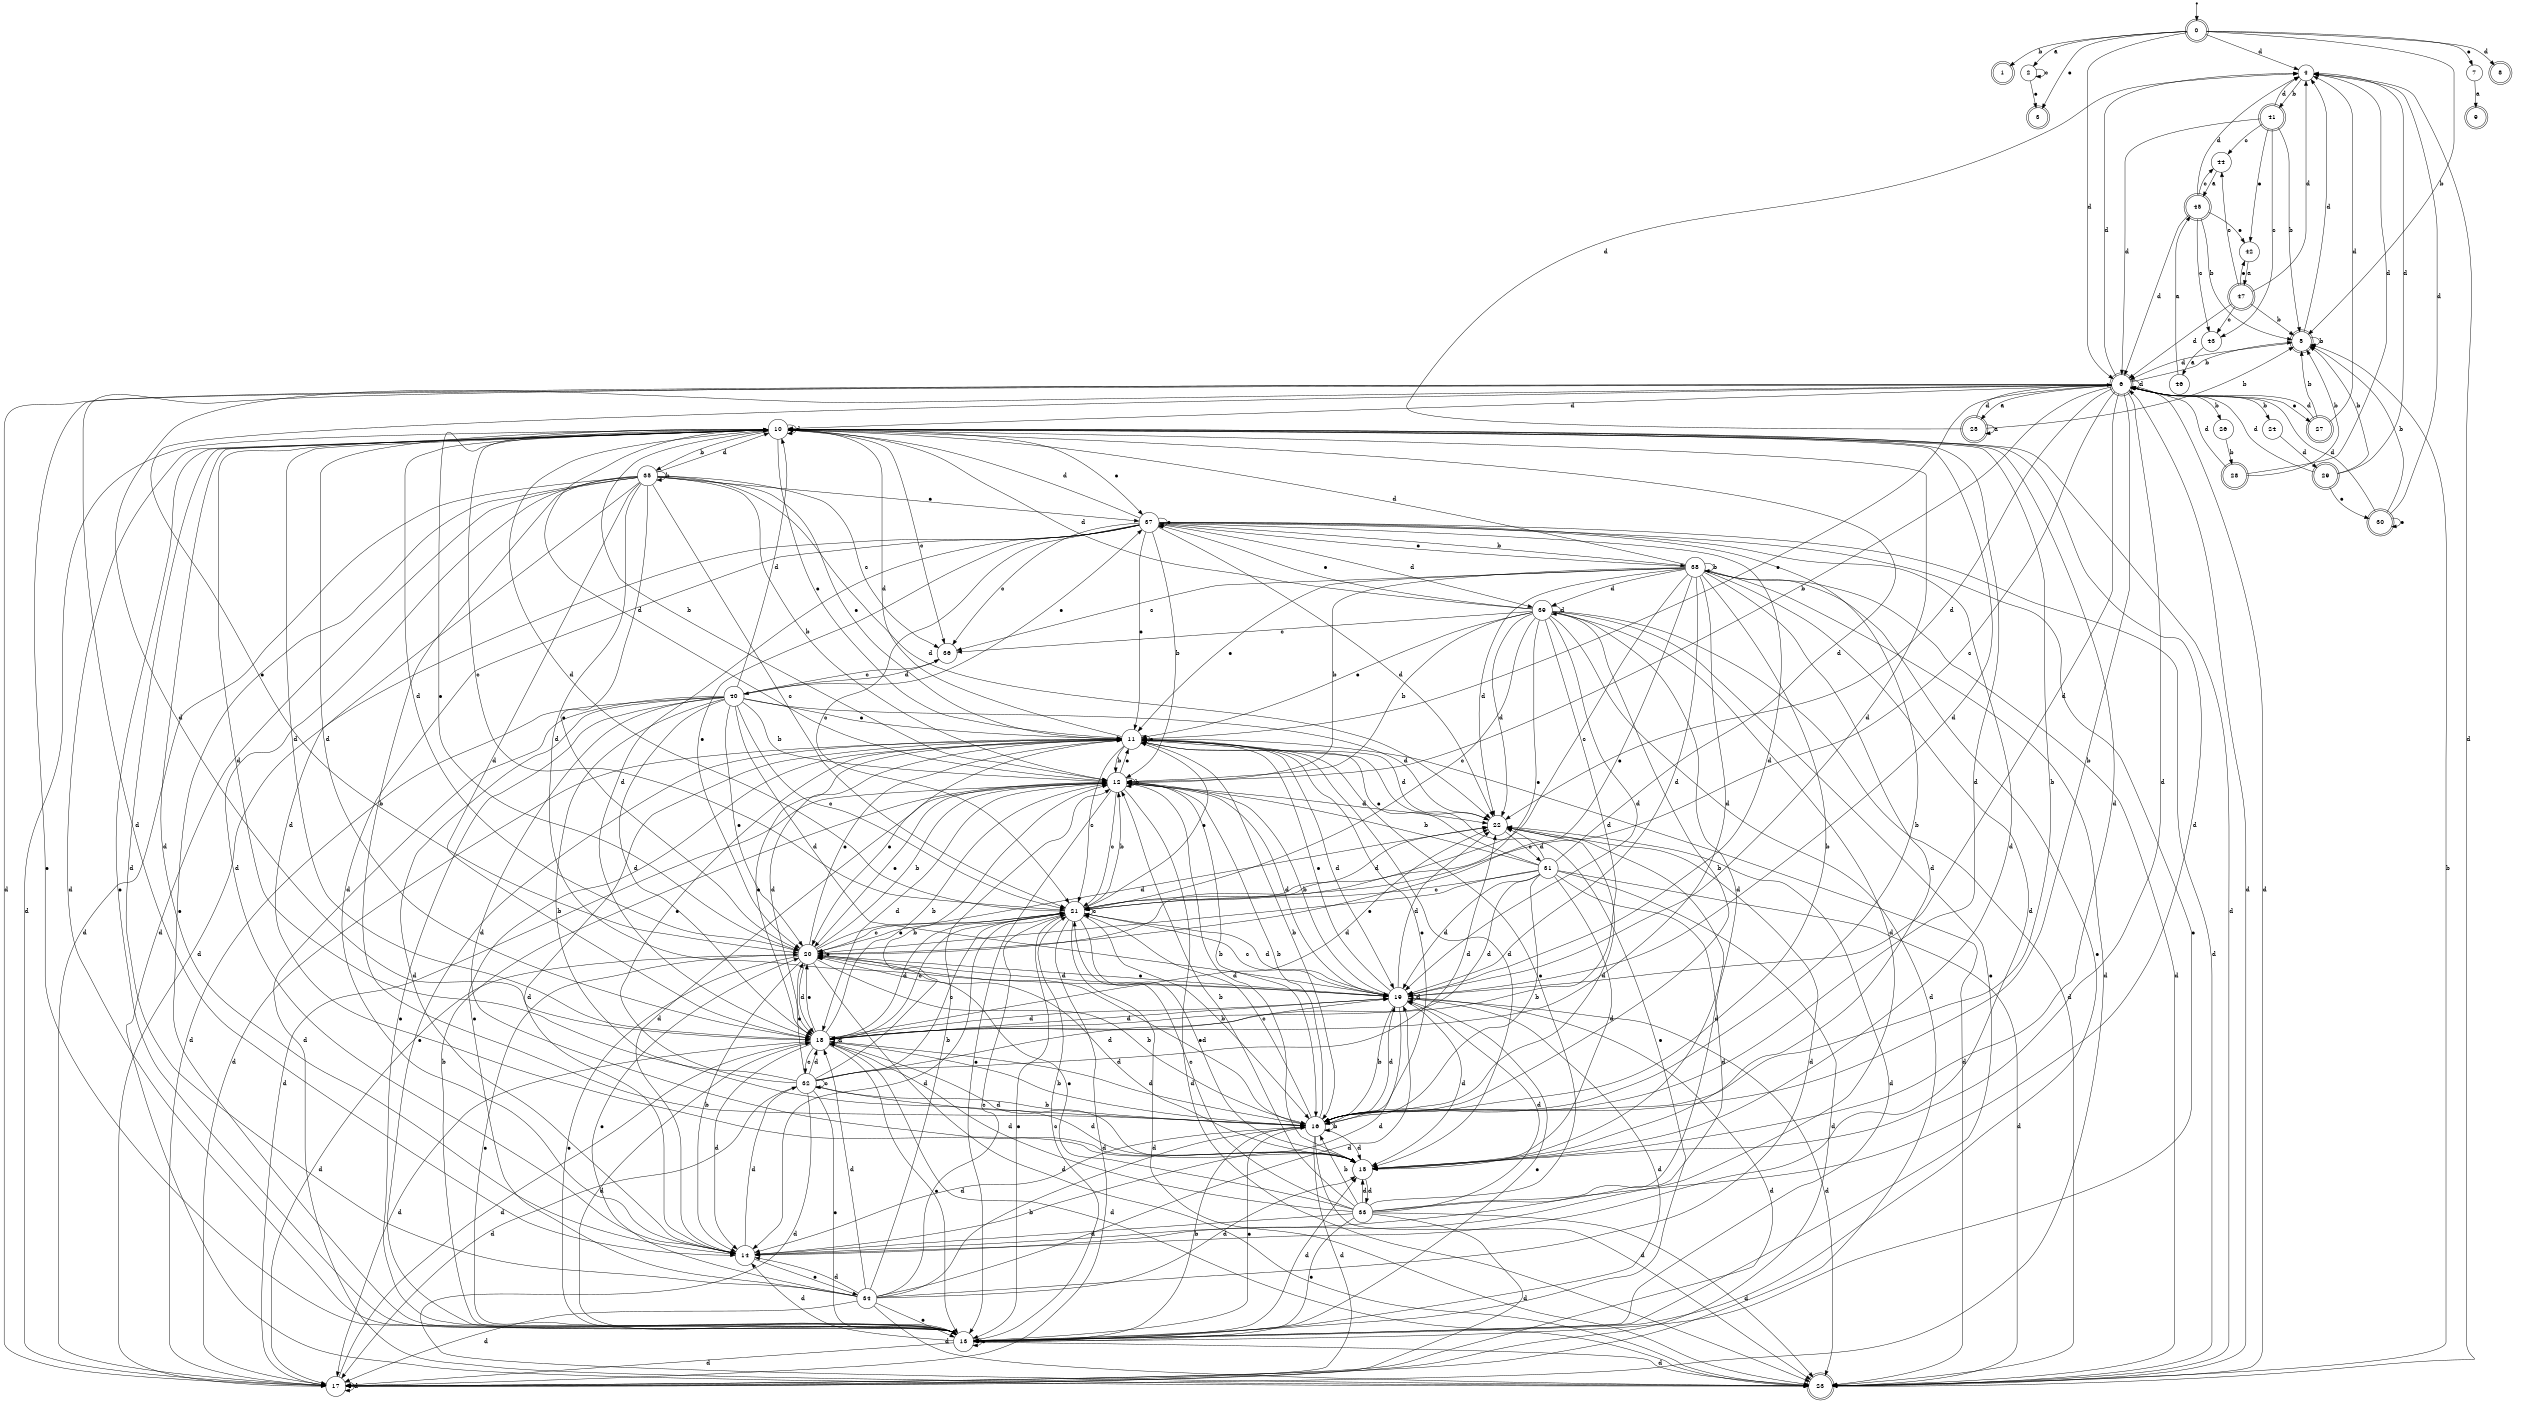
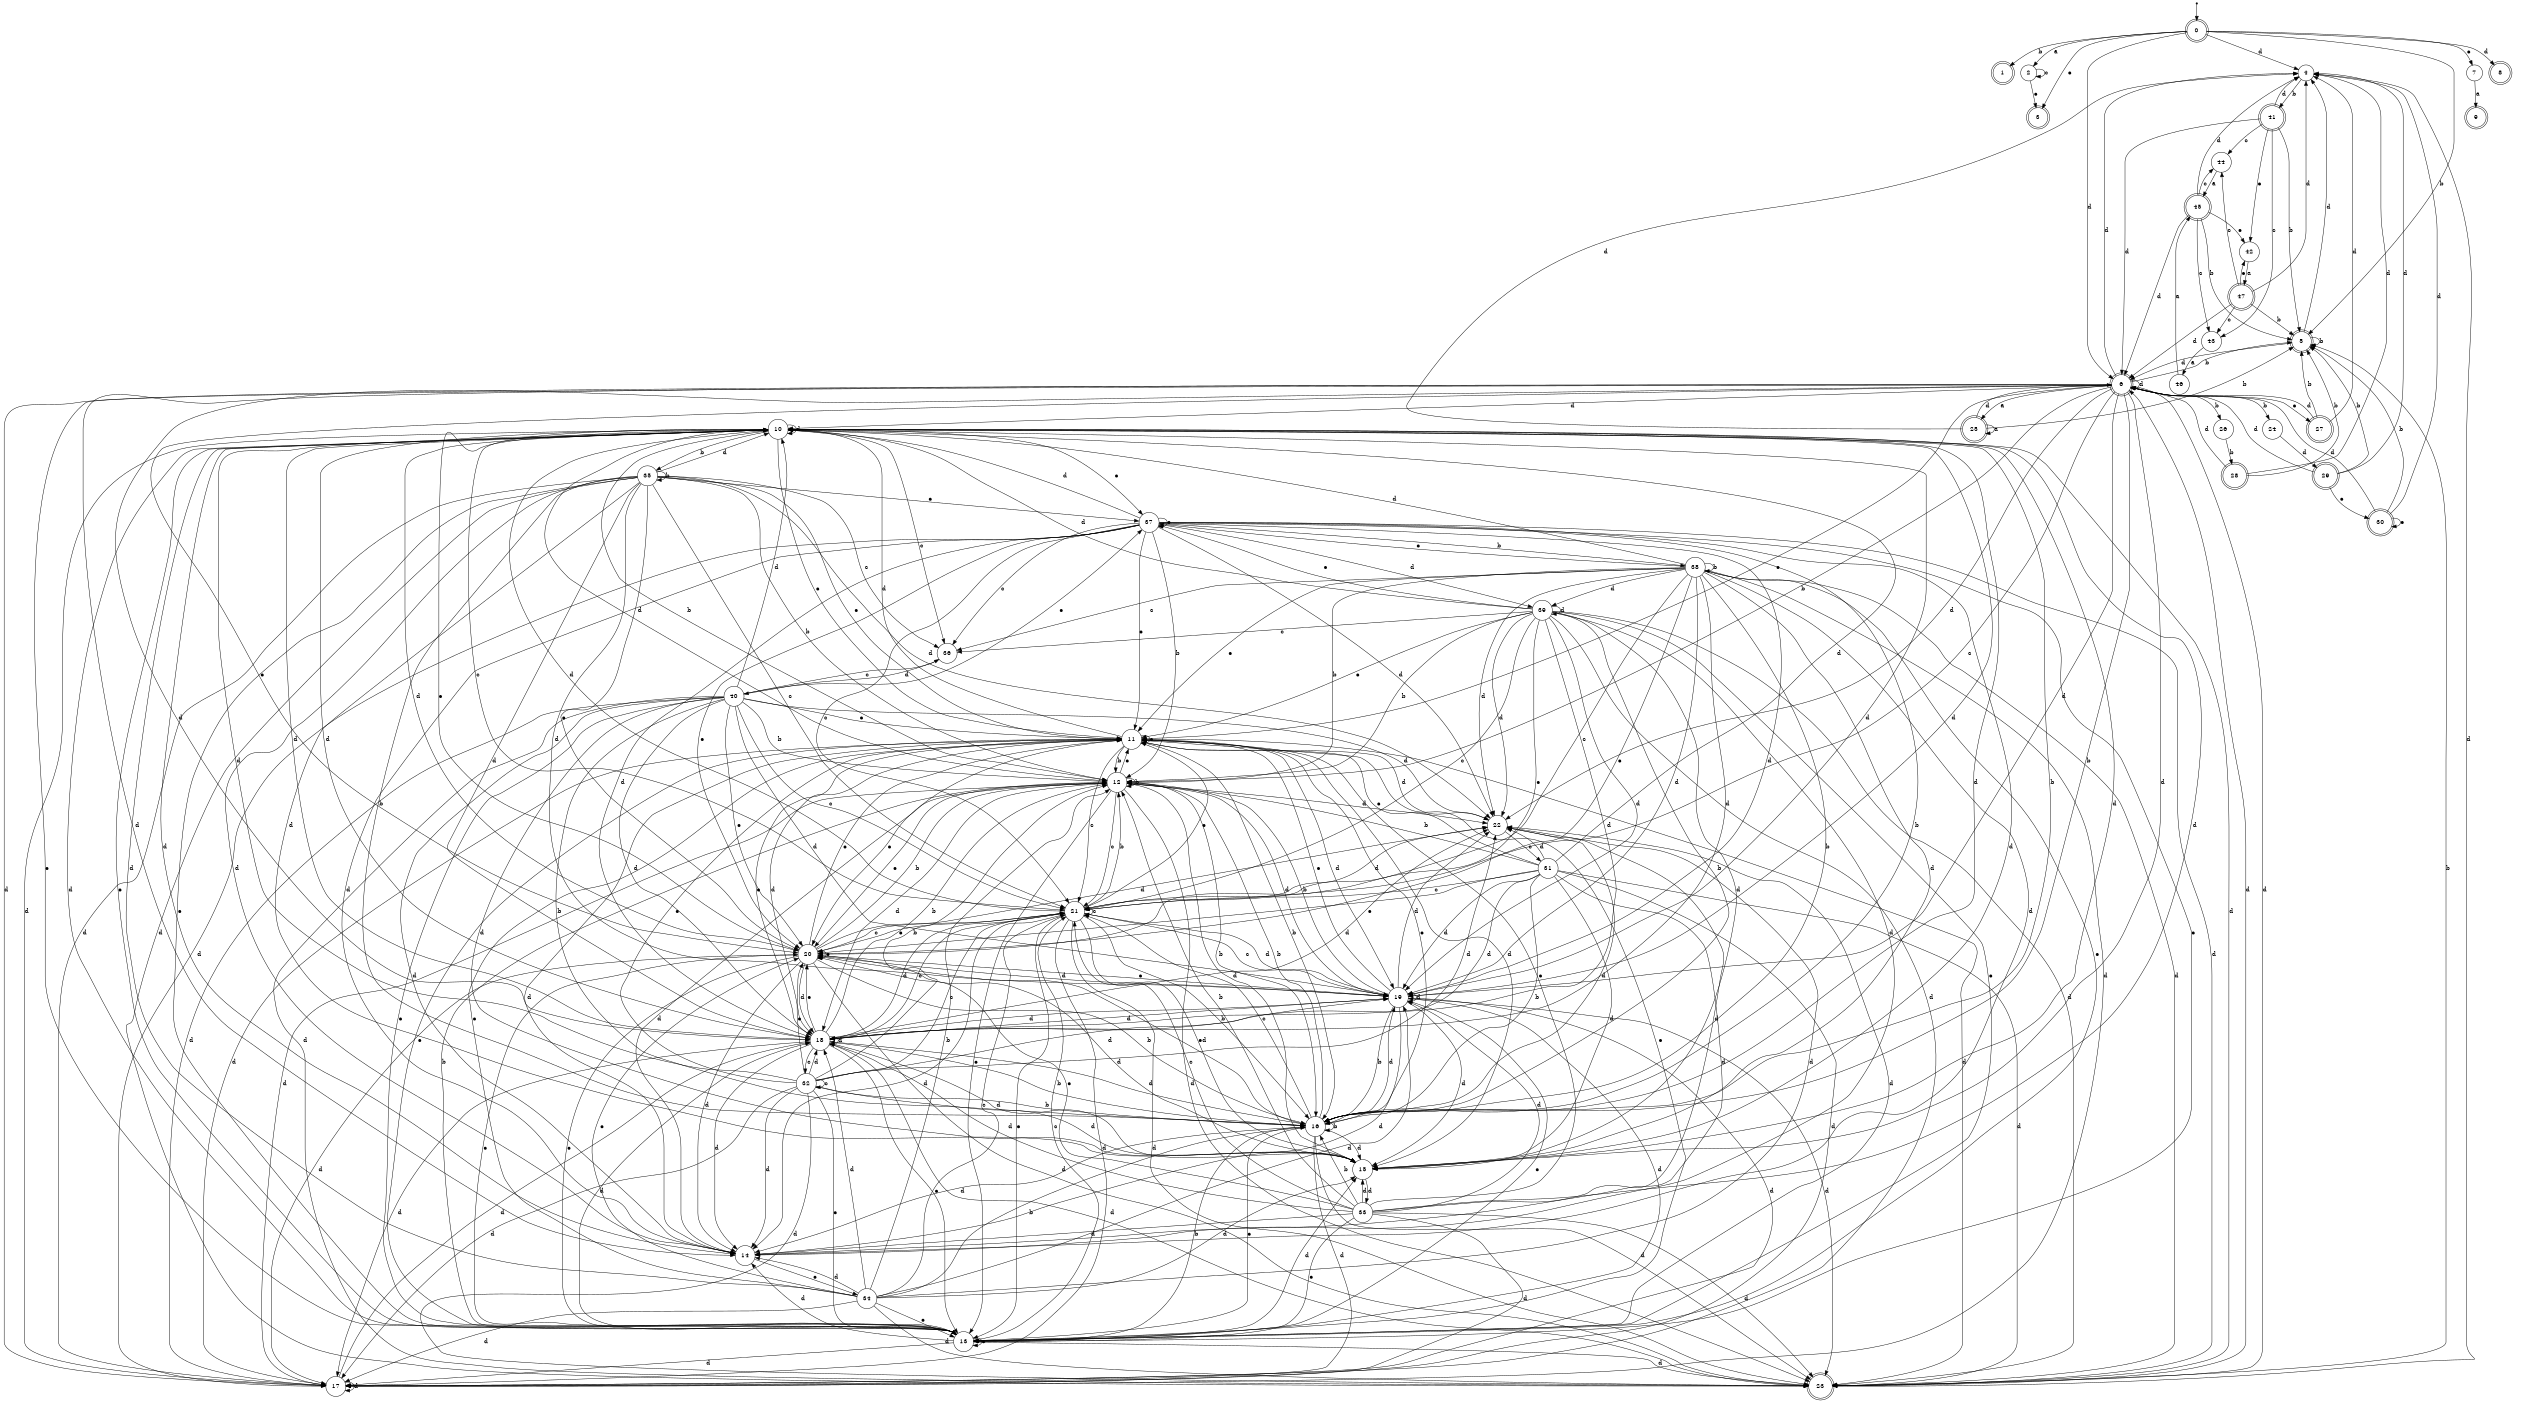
(707, 1105) -> (707, 1105)
(751, 1159) -> (766, 1160)
